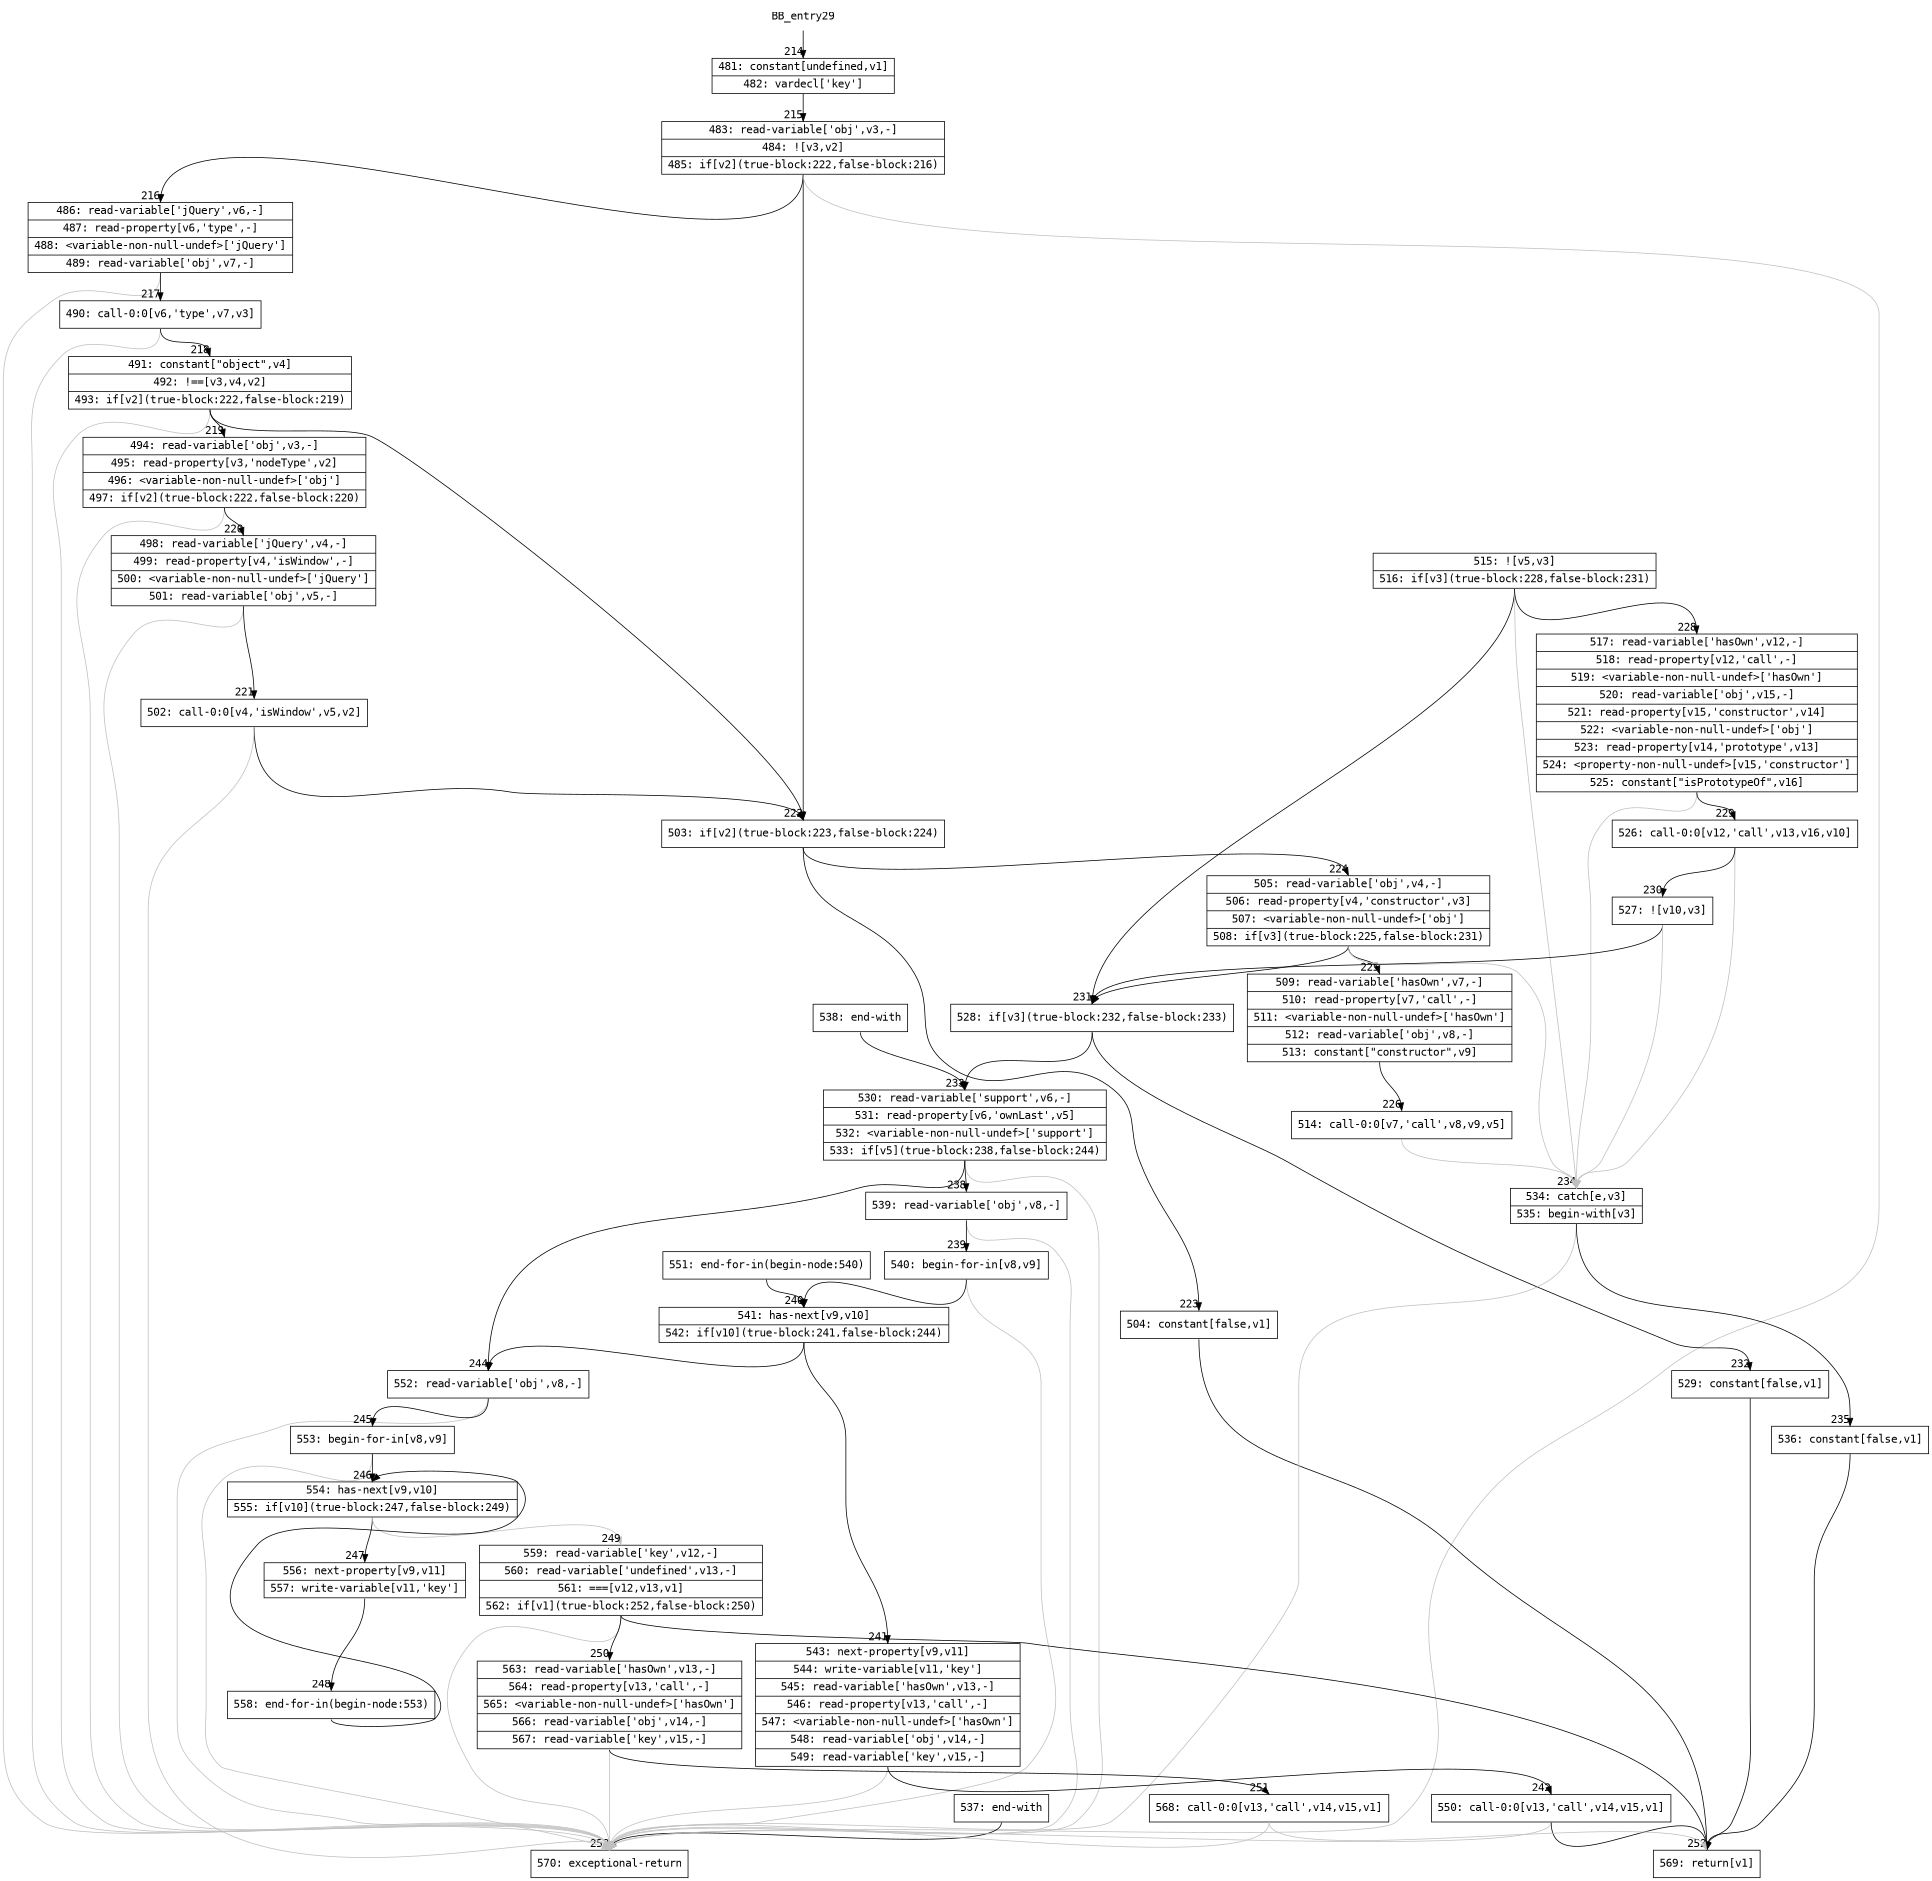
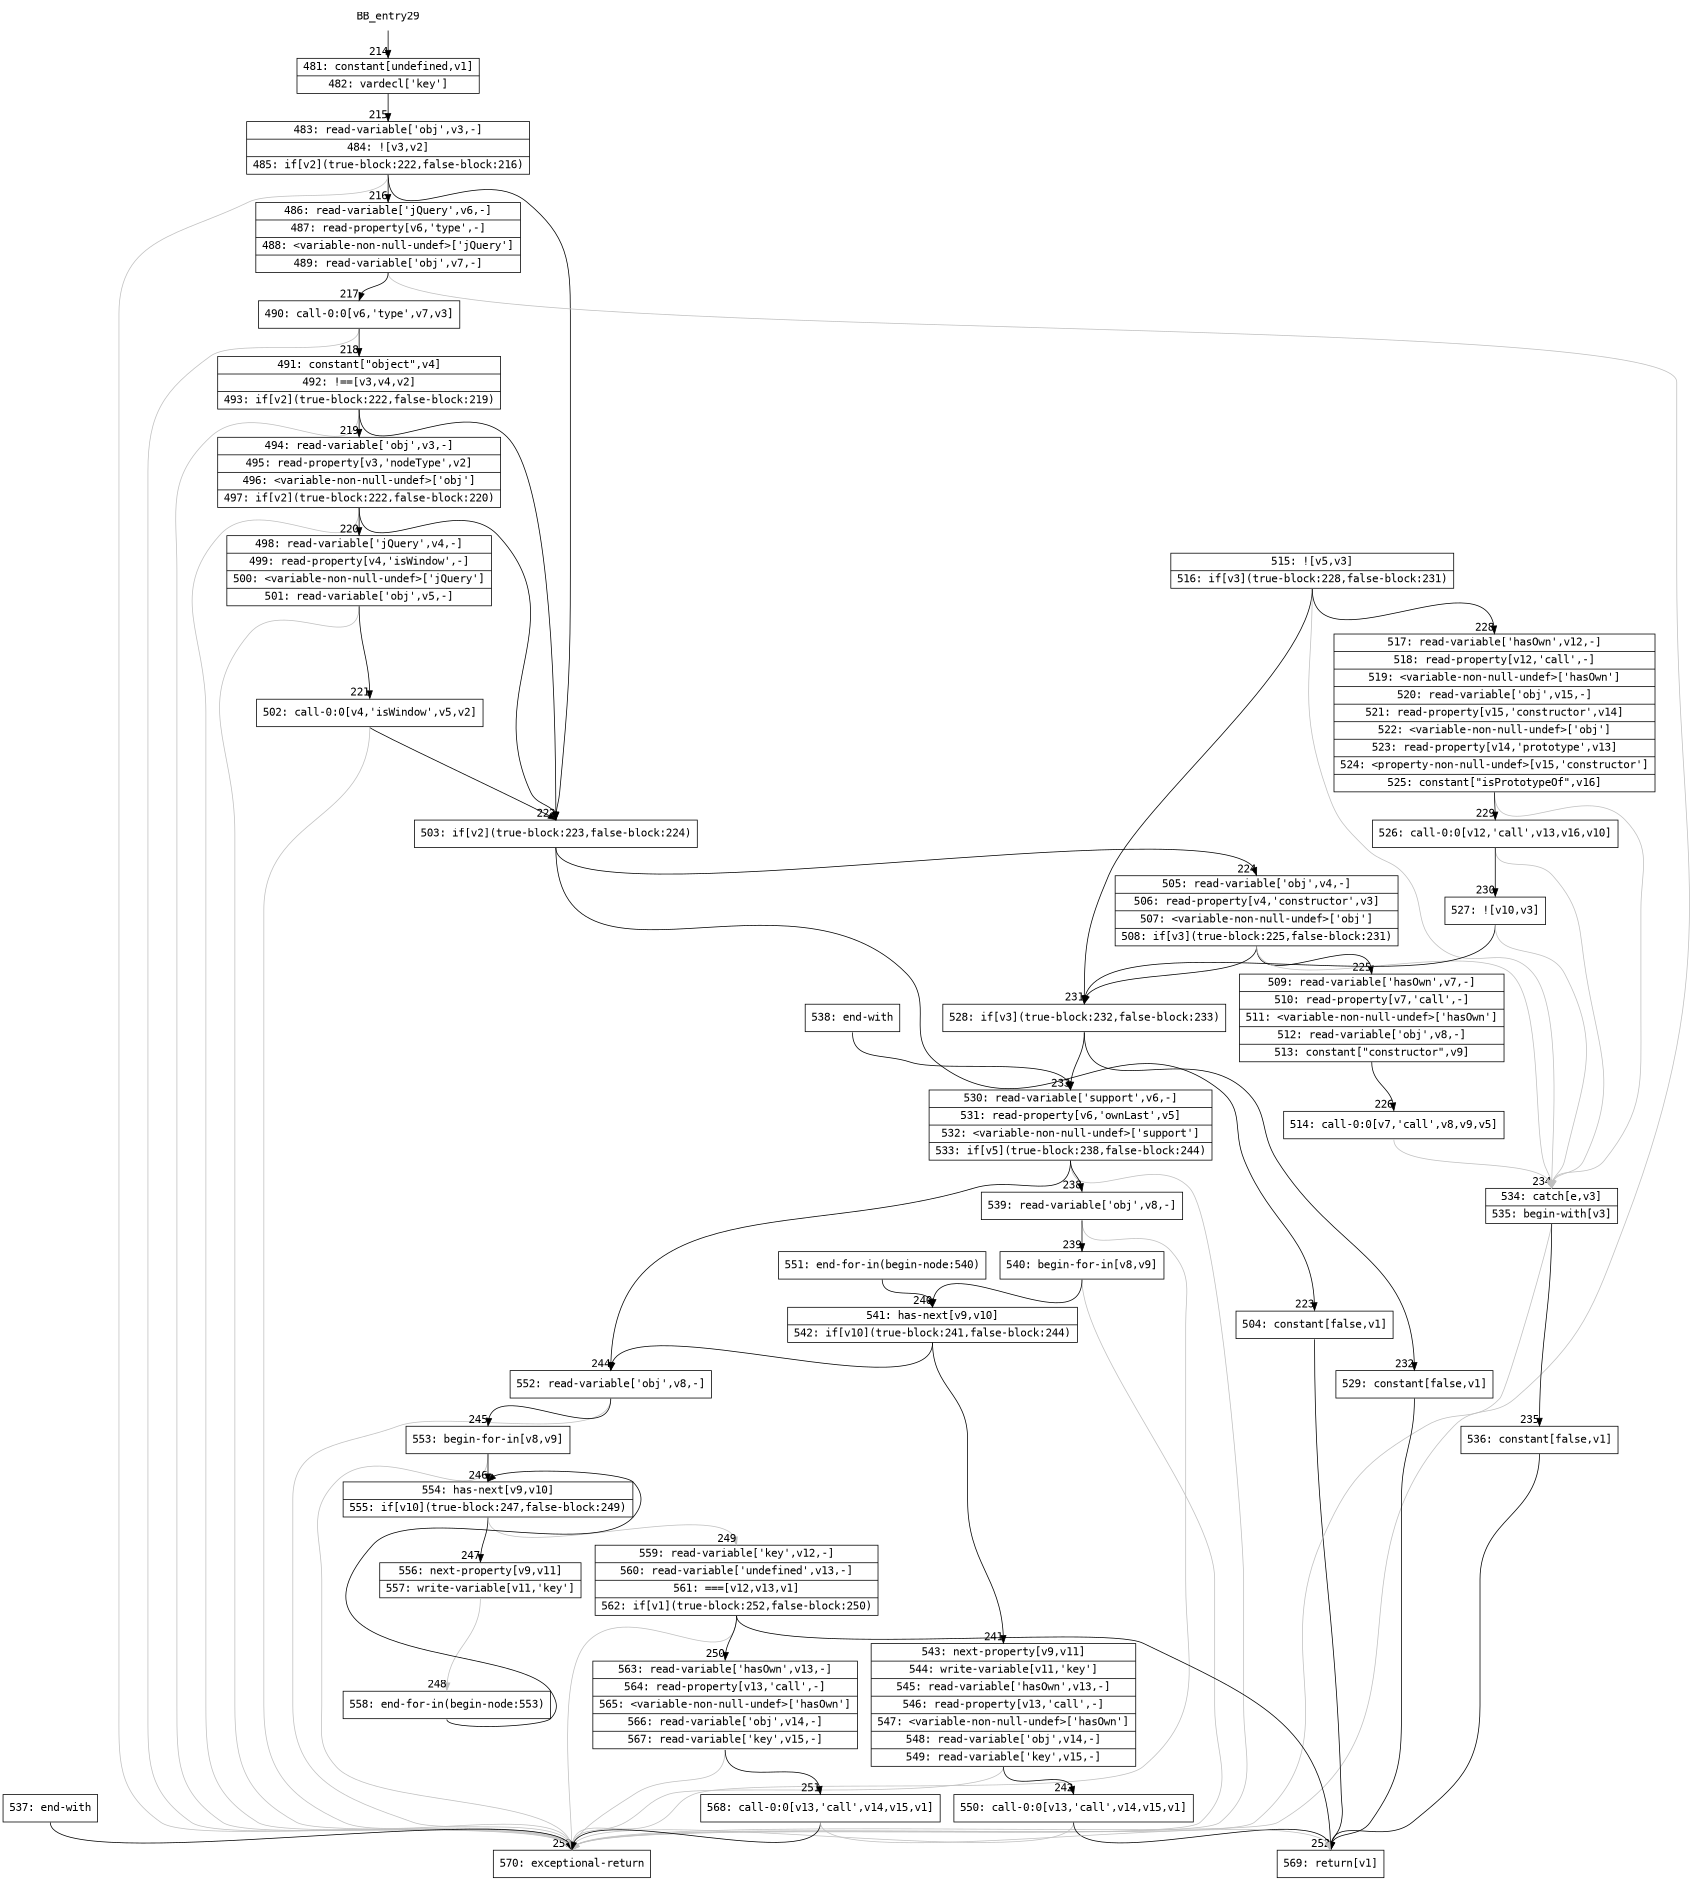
none -> (529, 597)
(350, 1641) -> (466, 1641)
(992, 1840) -> (713, 1838)
